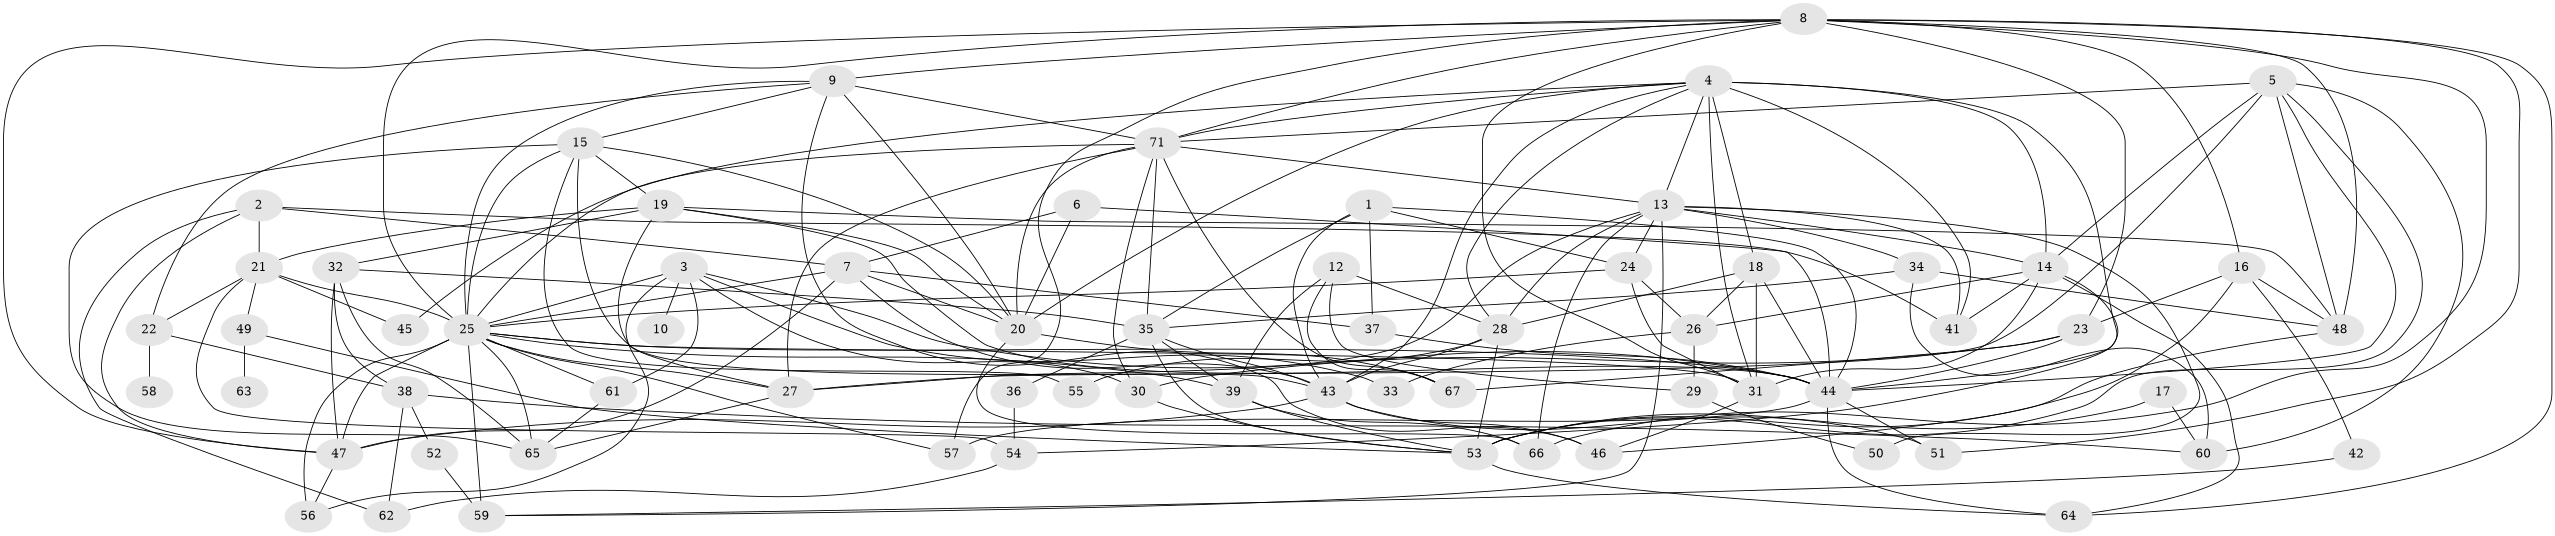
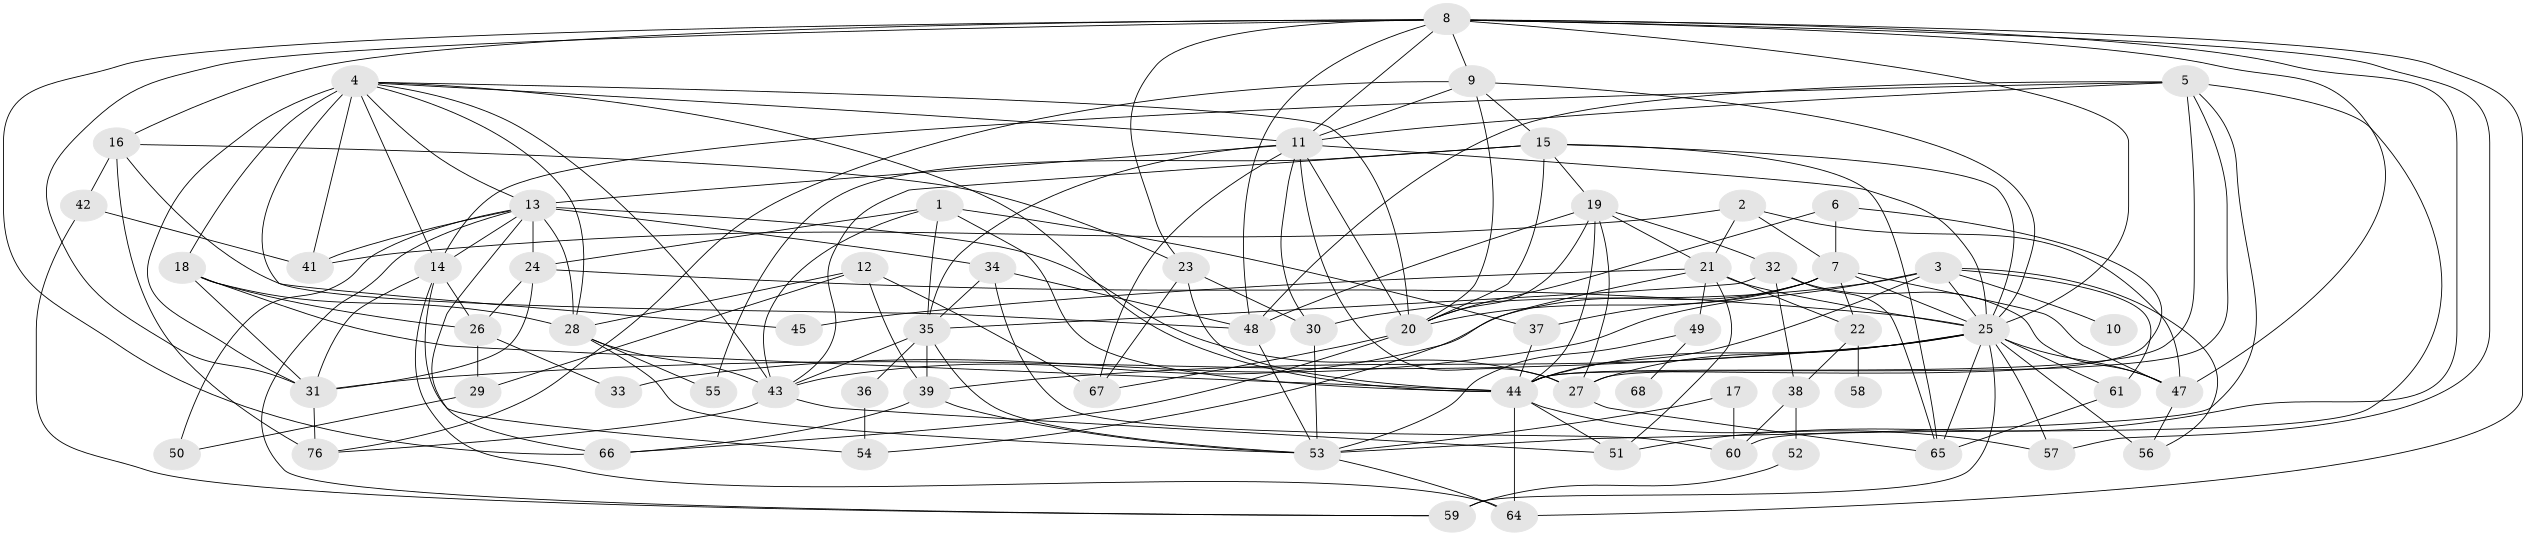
(441, 125) -> (1847, 299)
(1158, 143) -> (1299, 143)
(1999, 299) -> (192, 235)
none -> (1713, 365)
(244, 392) -> (1639, 392)
(644, 420) -> none
(1599, 454) -> (315, 454)
(387, 517) -> none
